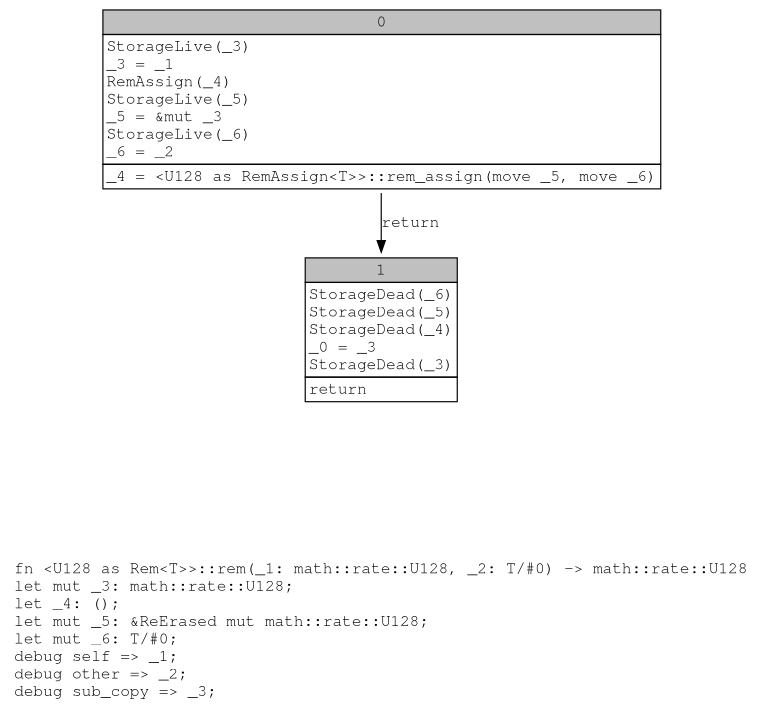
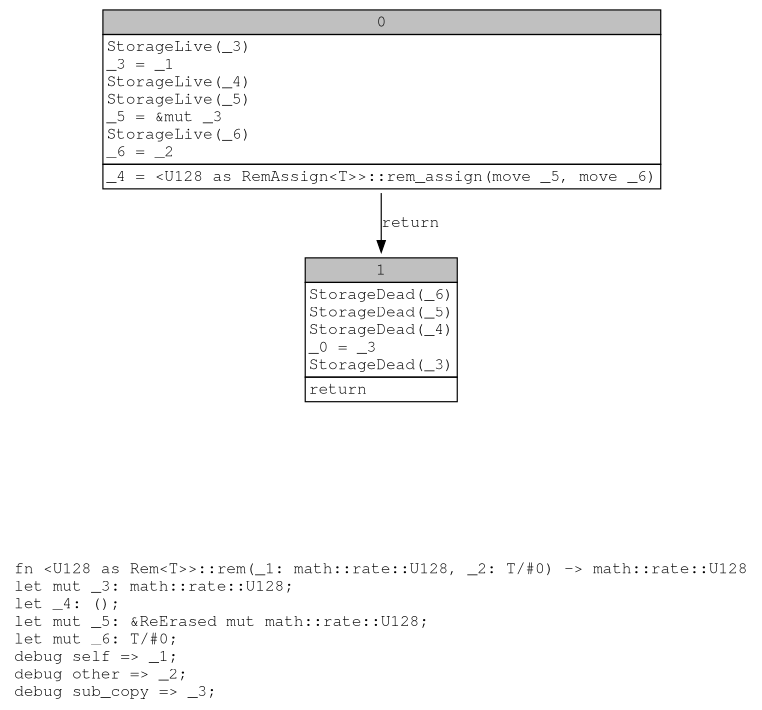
(170, 81) -> (179, 81)
